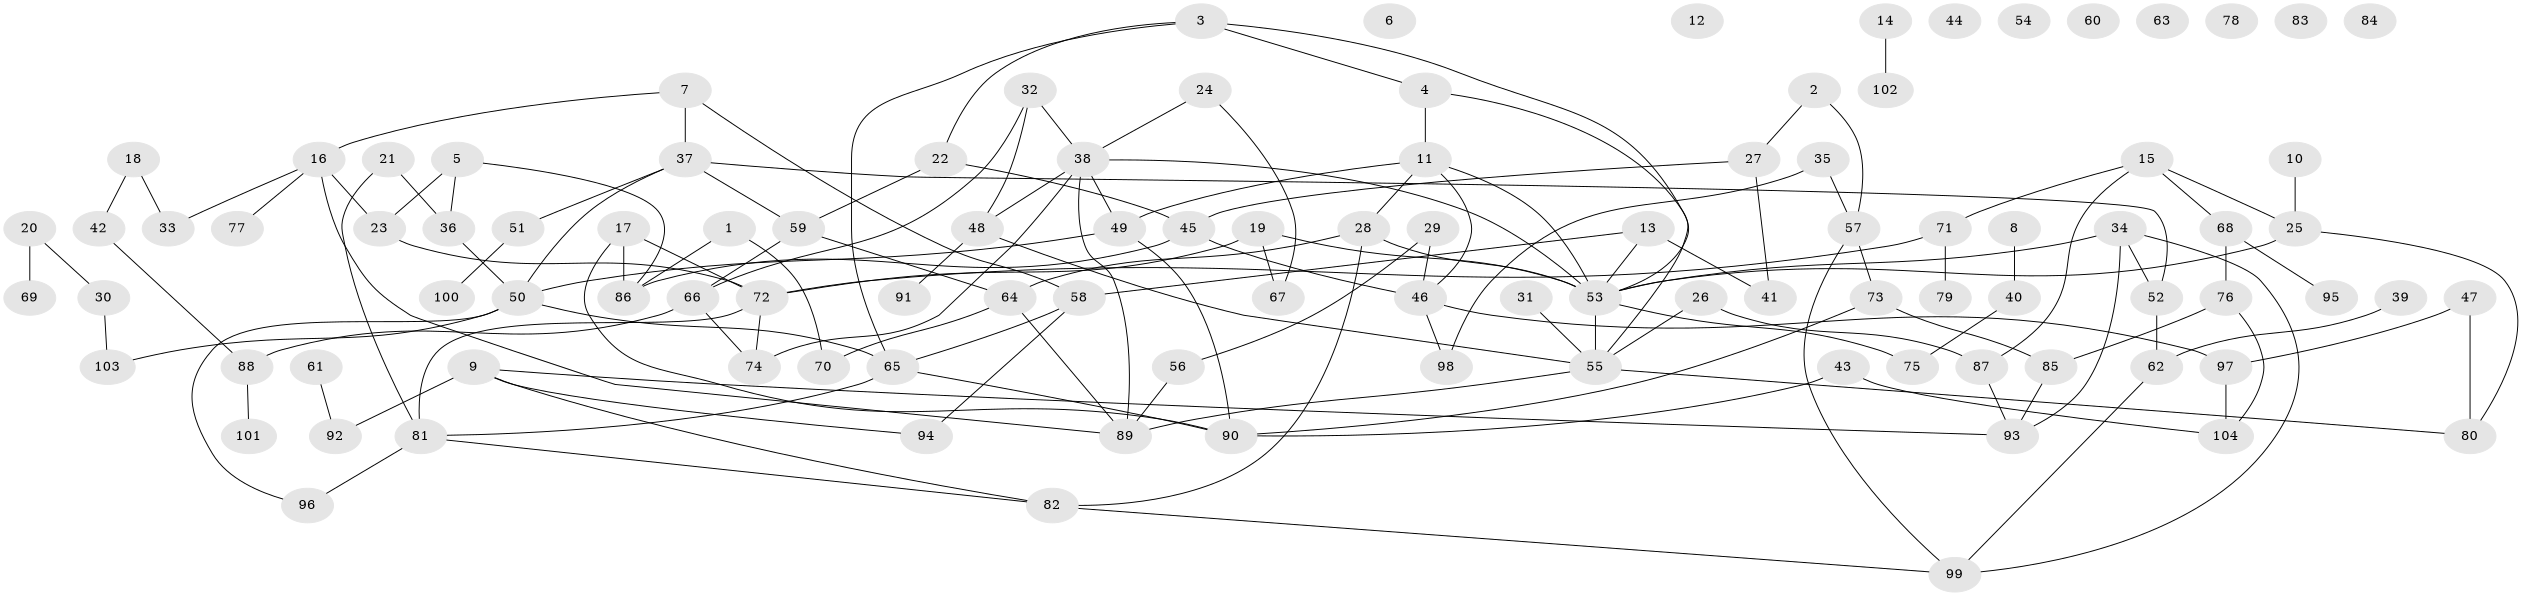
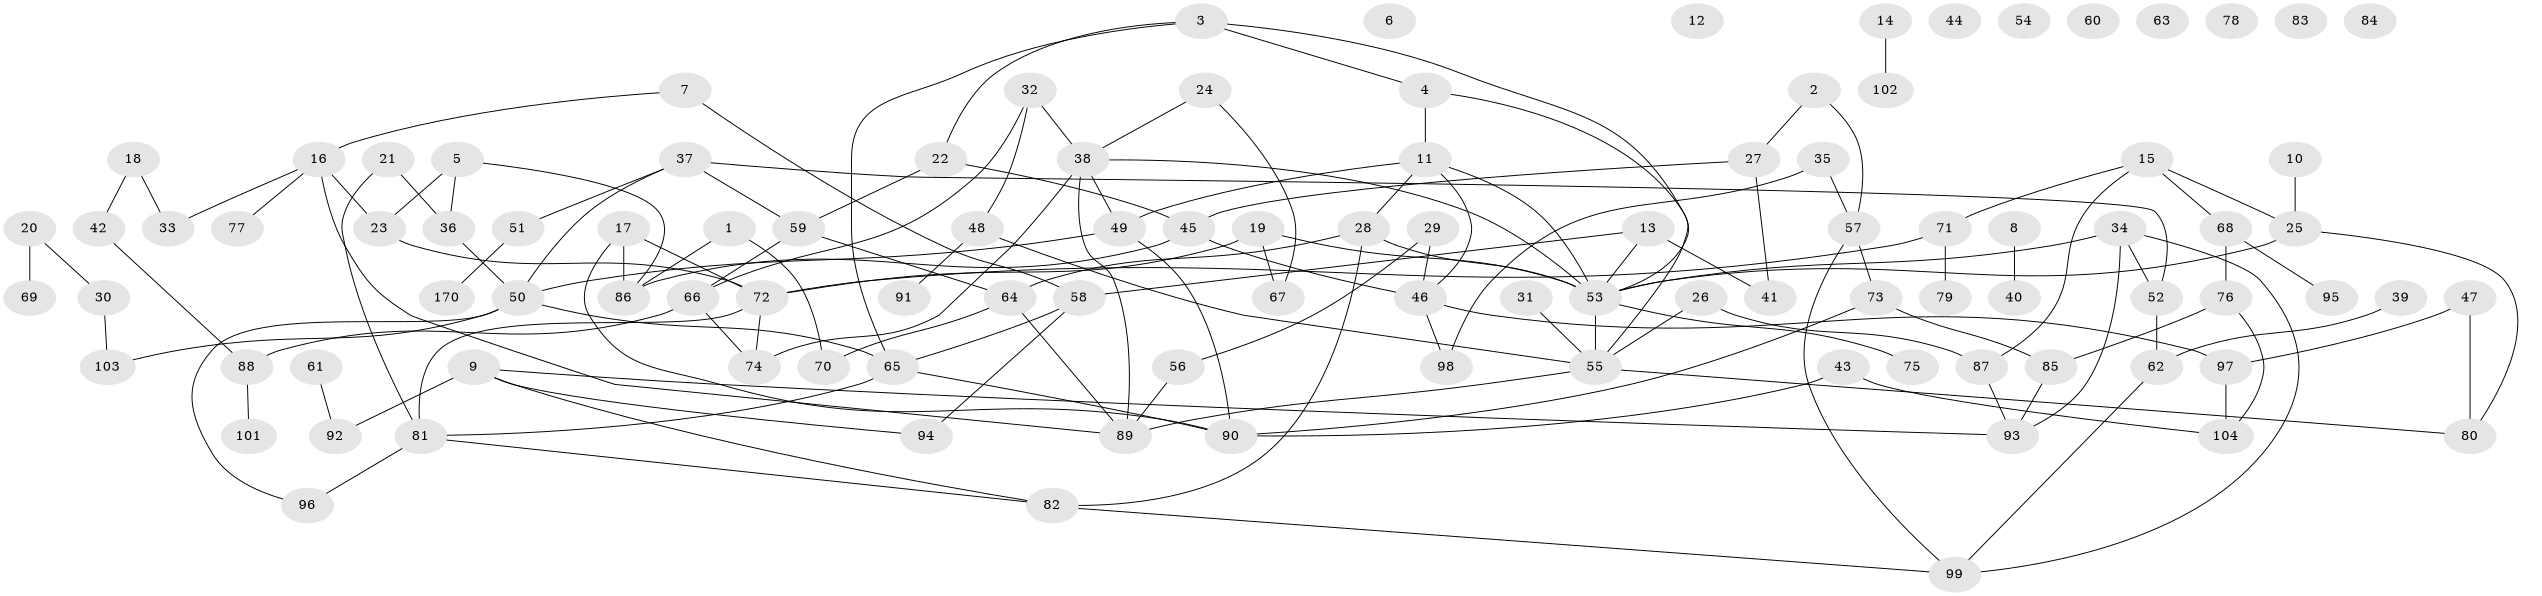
(685, 125) -> none
(1030, 194) -> none
(447, 298) -> (447, 298)
(1970, 328) -> none
